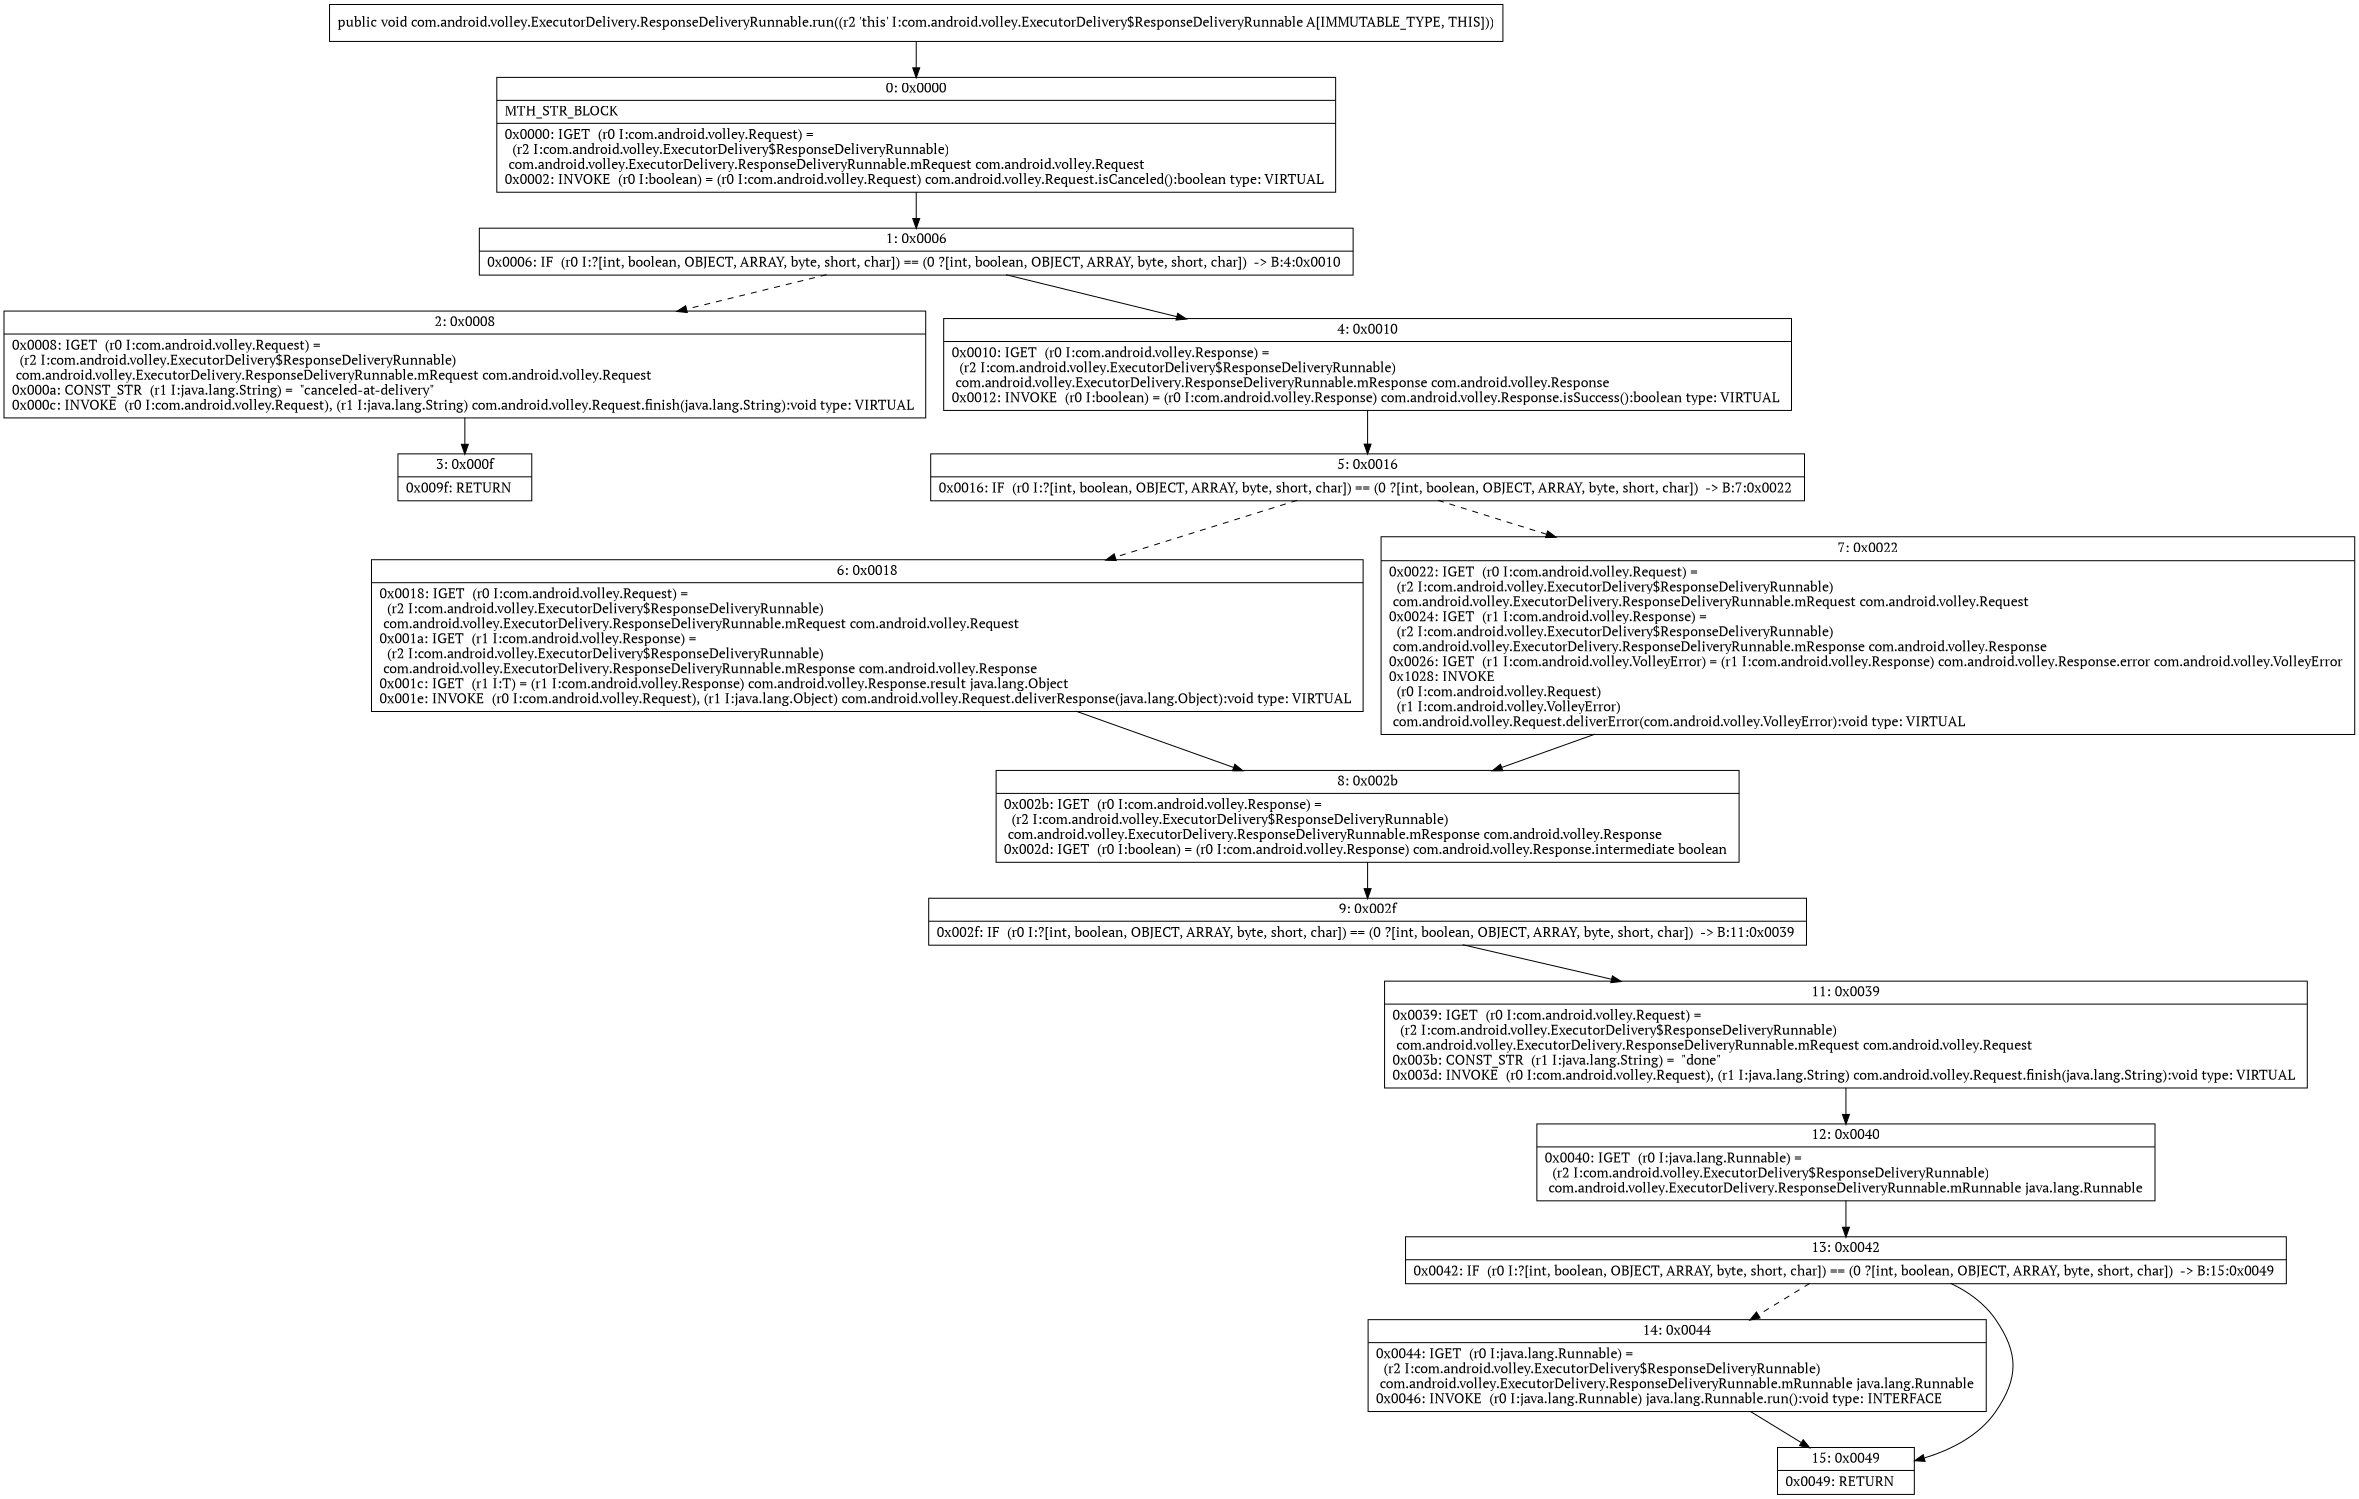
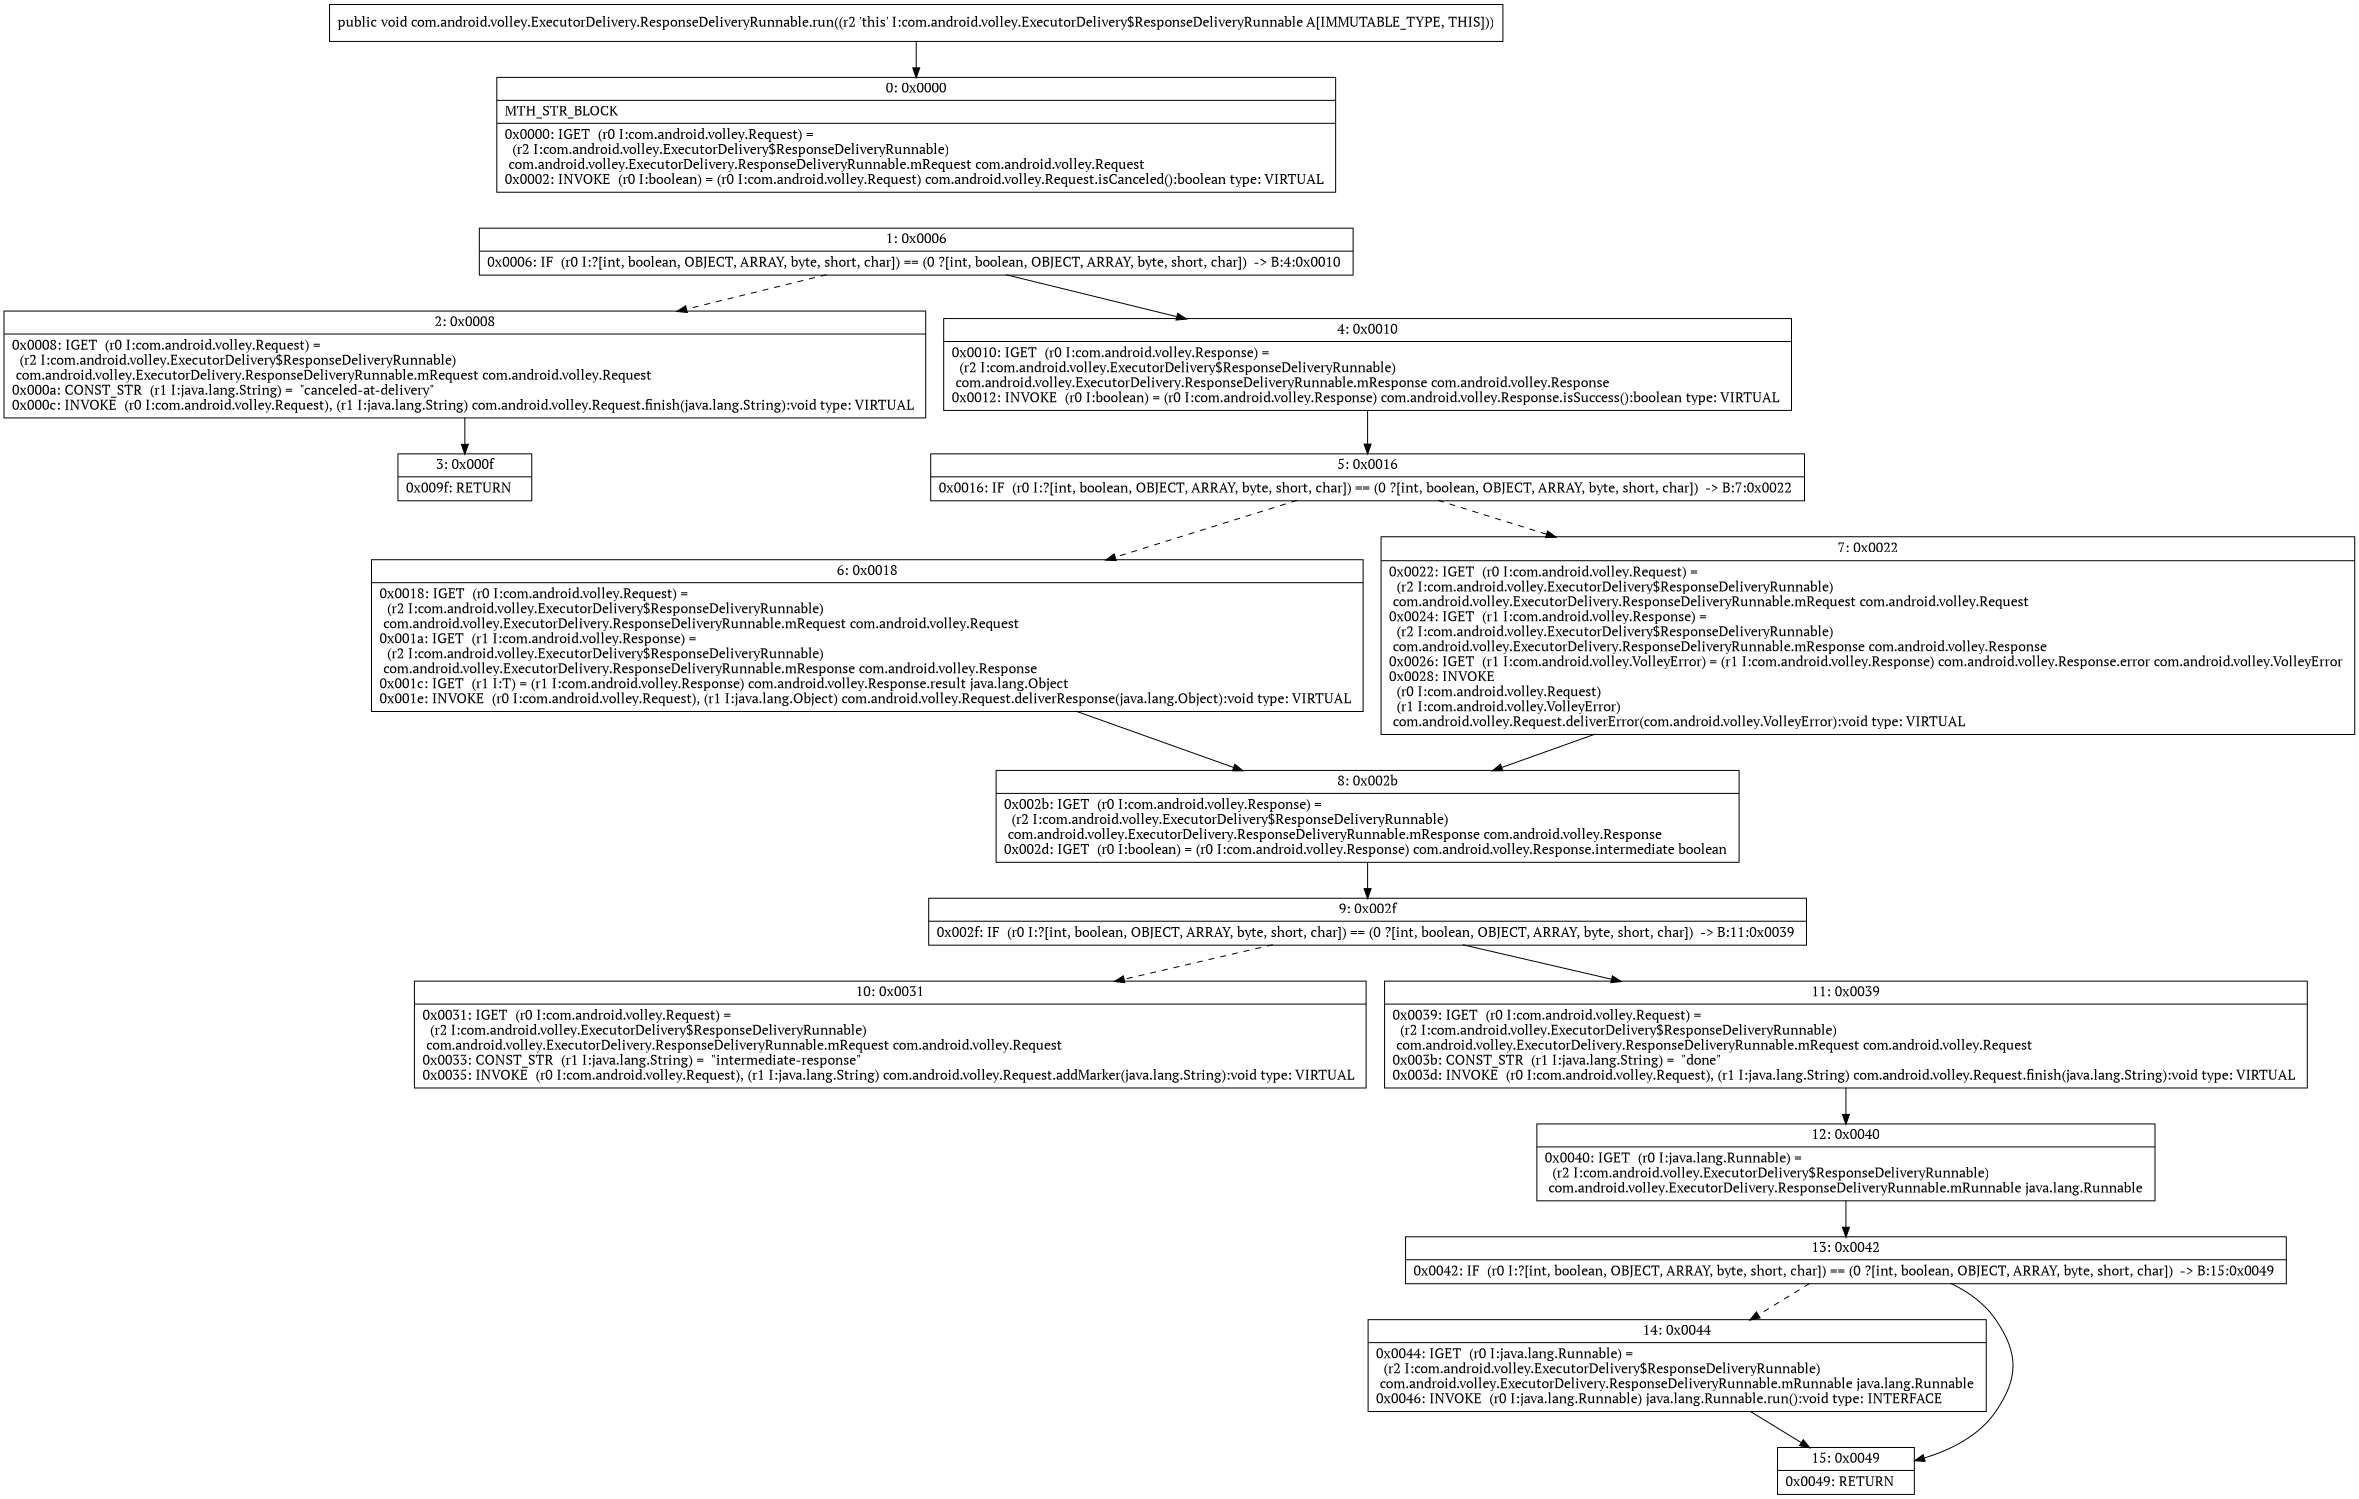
(916, 205) -> none
(1446, 677) -> (1446, 677)
none -> (890, 1035)
